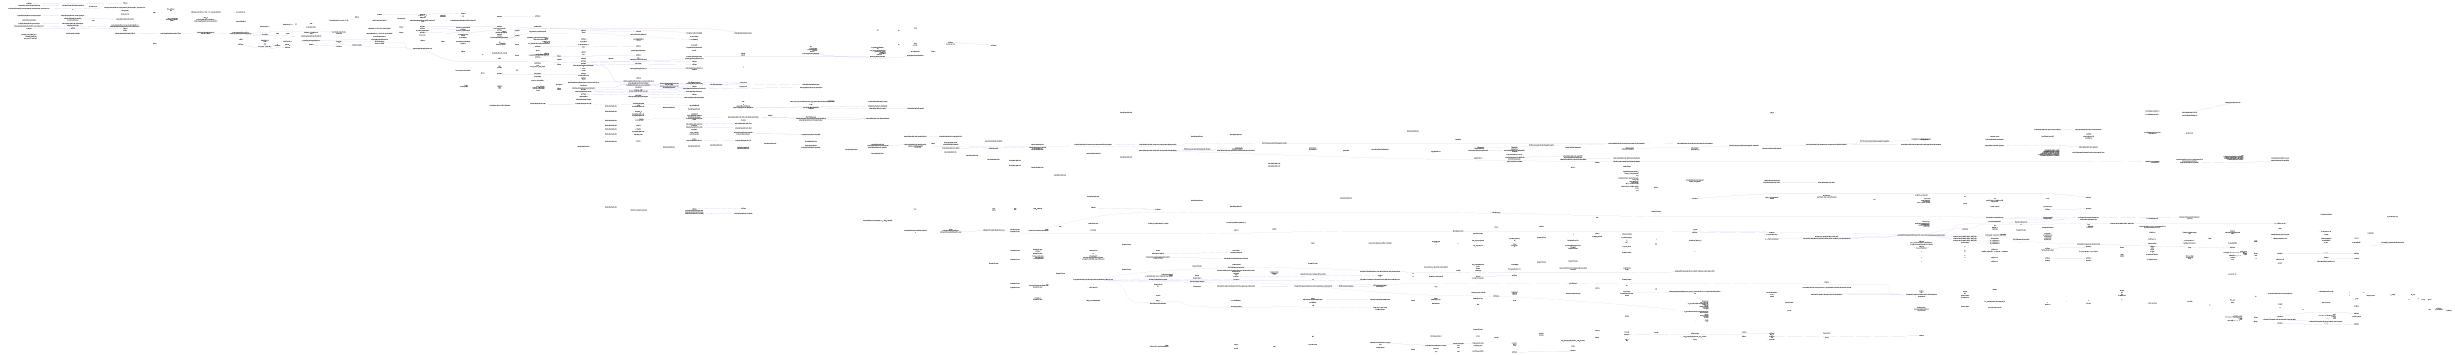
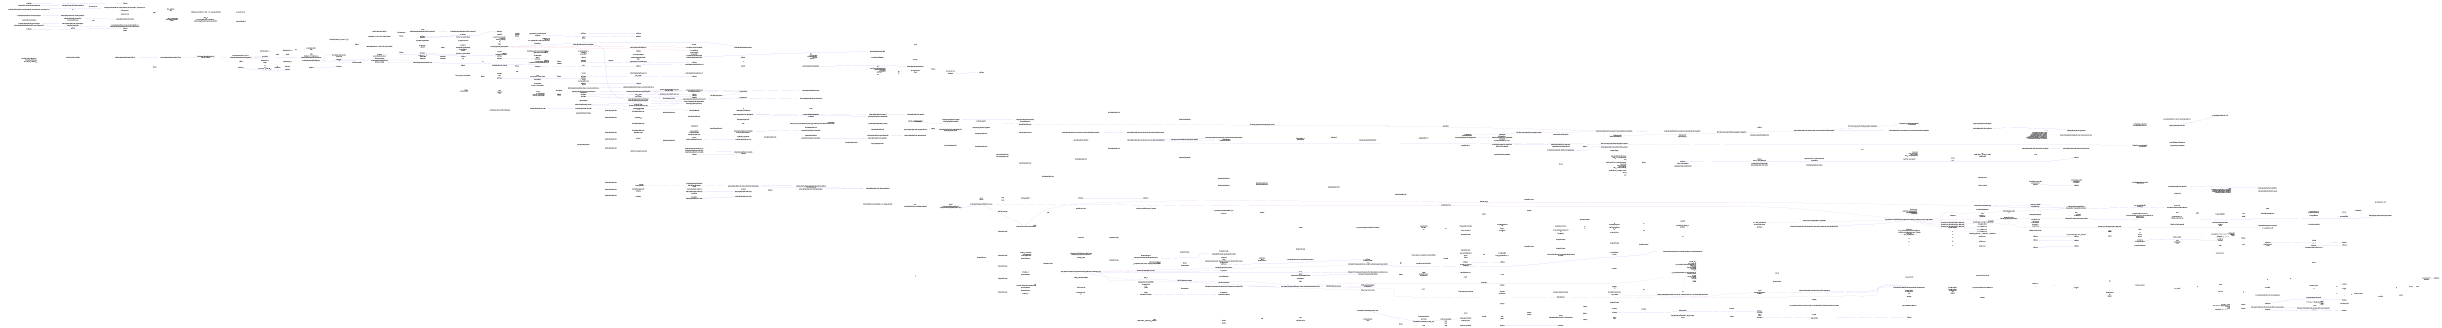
(1007, 156) -> (1032, 134)
(1597, 234) -> (1585, 228)
